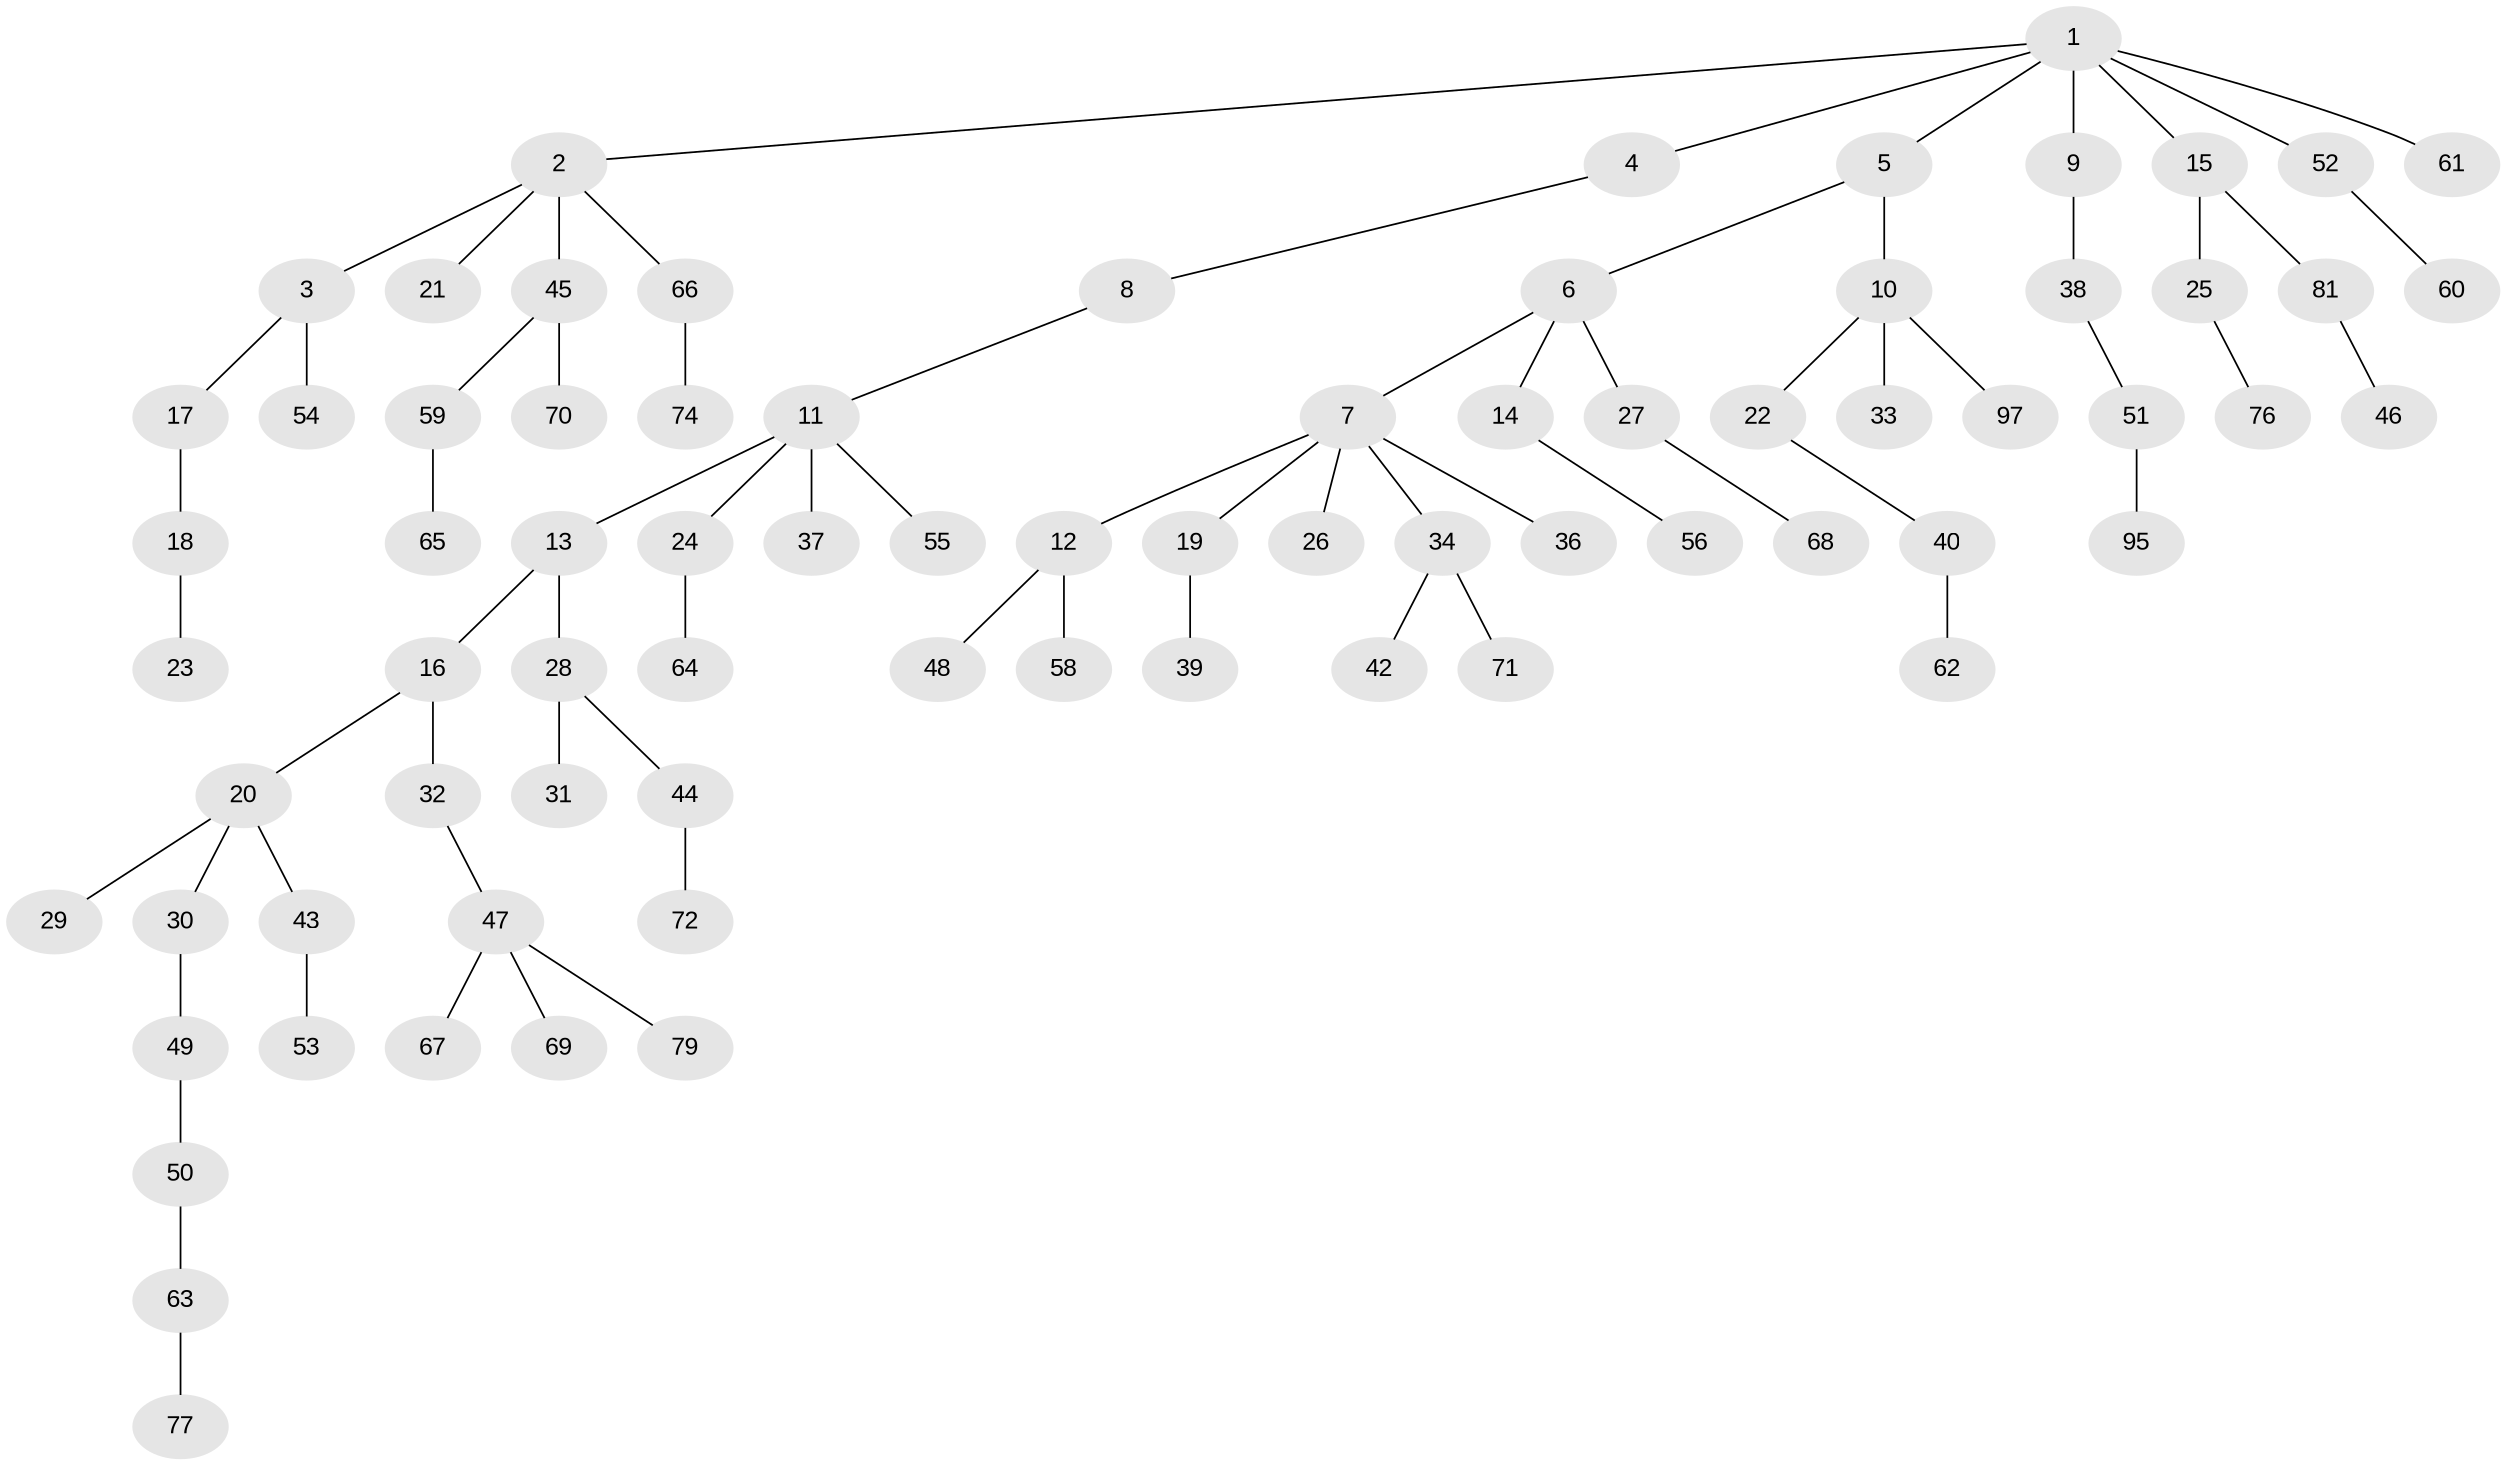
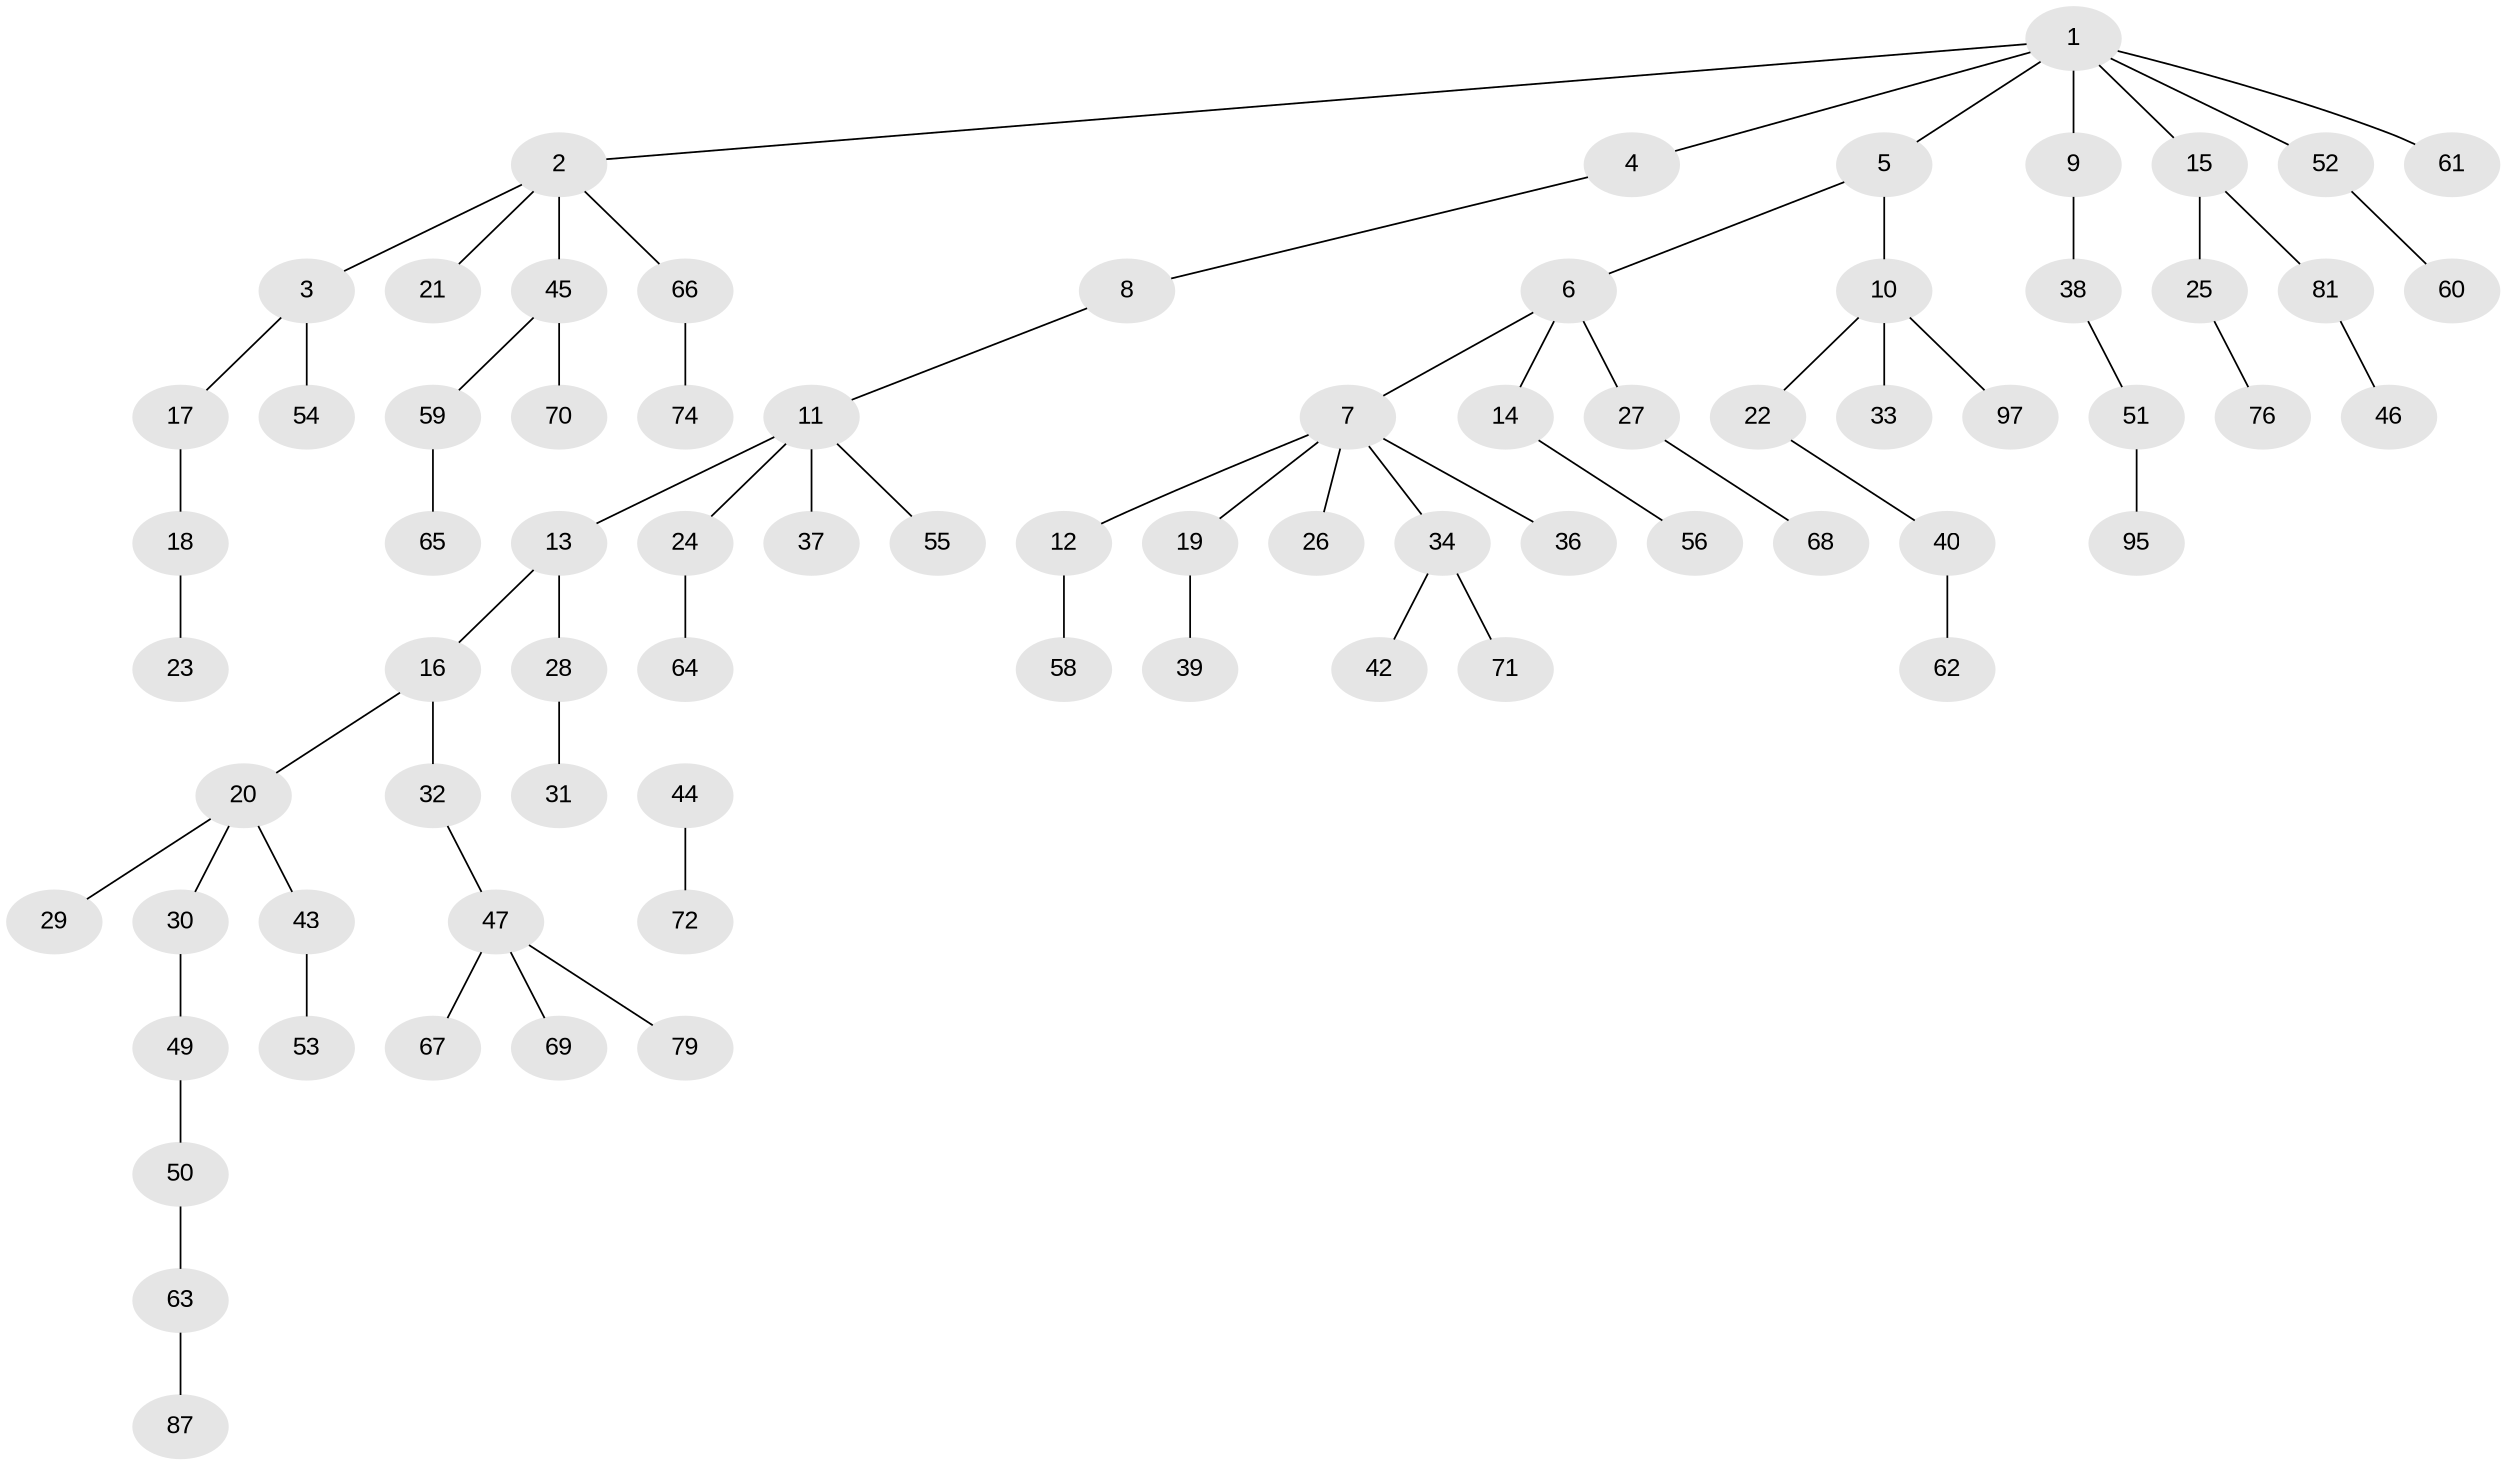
(938, 670) -> none
(622, 732) -> none
(181, 1427) -> (181, 1427)
